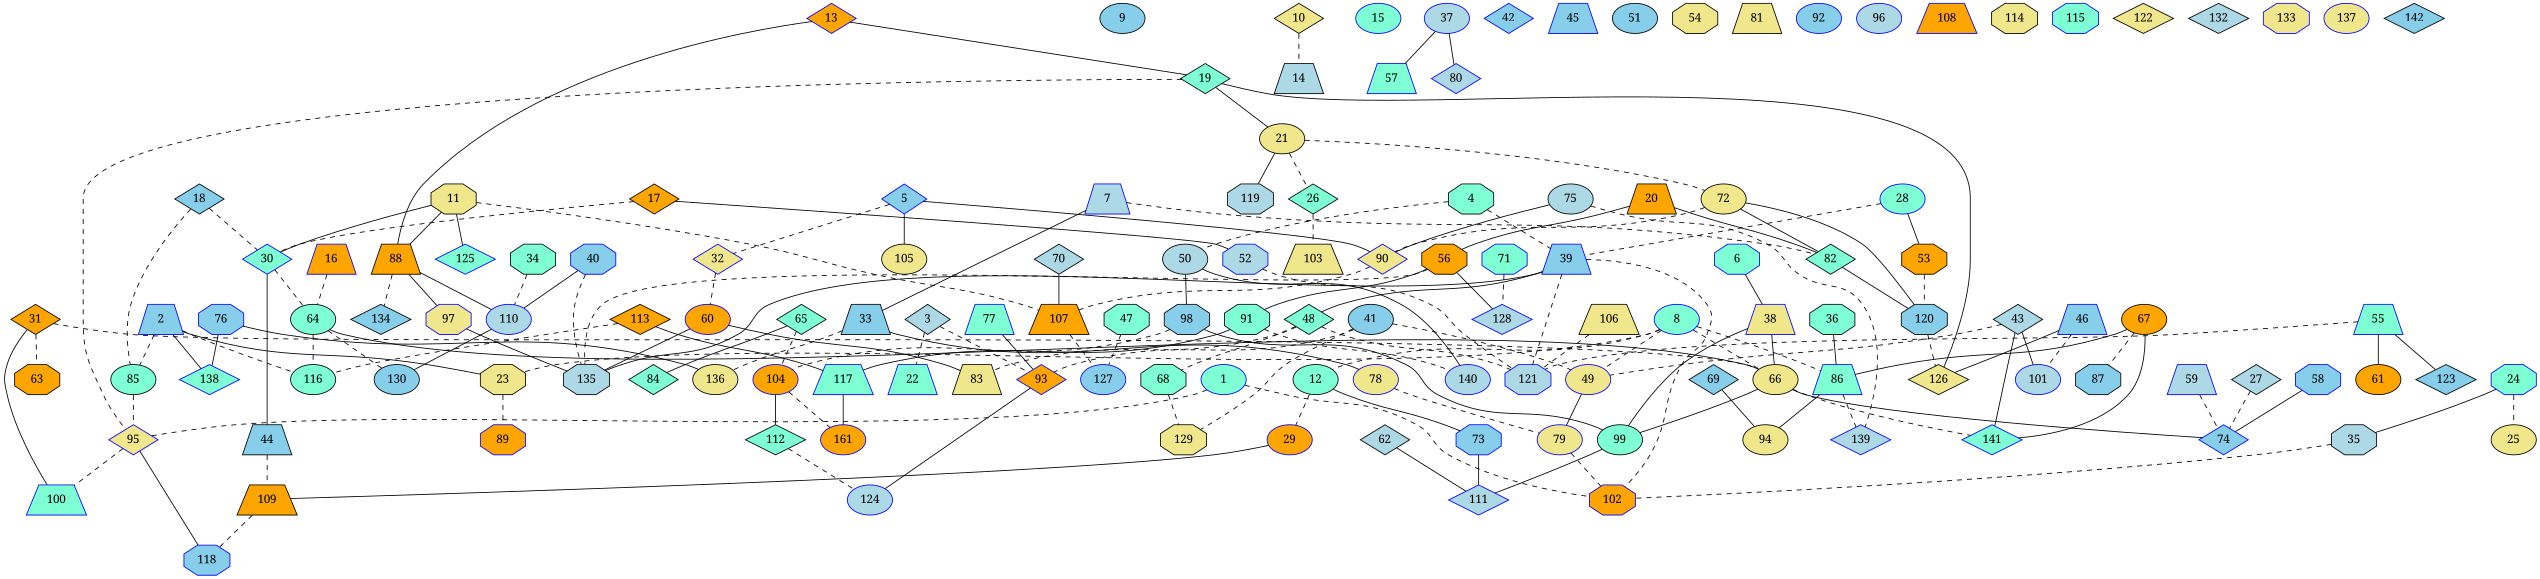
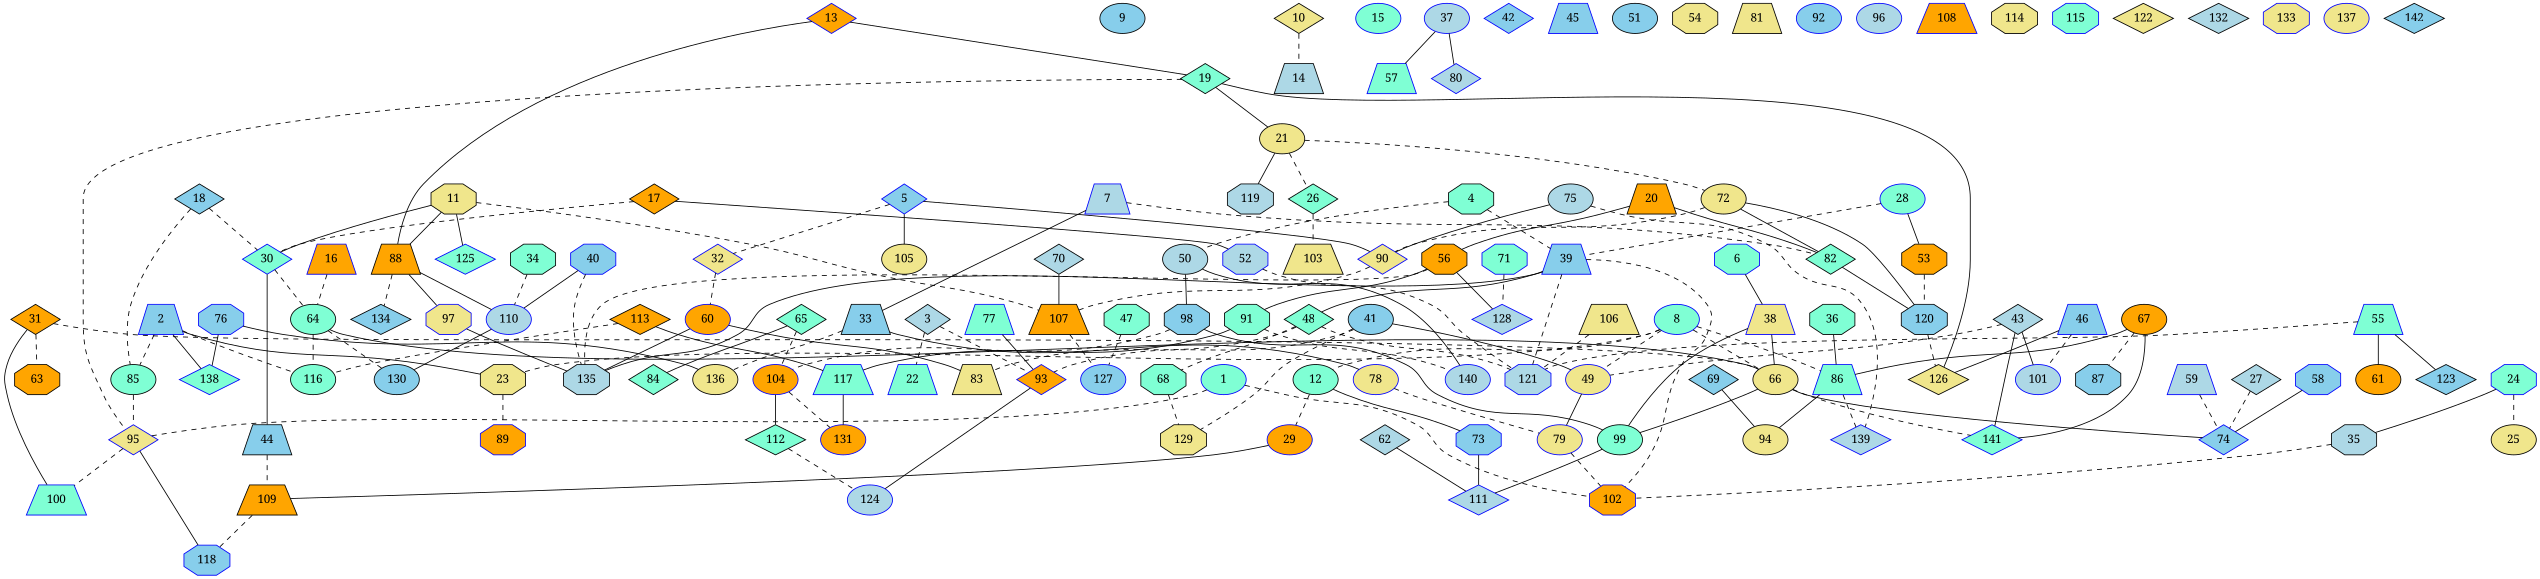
(1447, 334) -> (1447, 334)
(843, 440) -> (843, 440)
